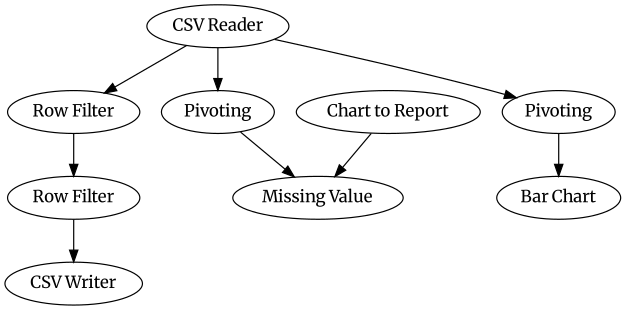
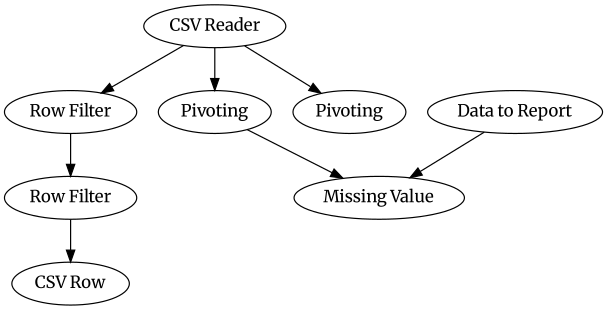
(388, 112) -> (515, 112)
(559, 198) -> none
(74, 284) -> (71, 284)
